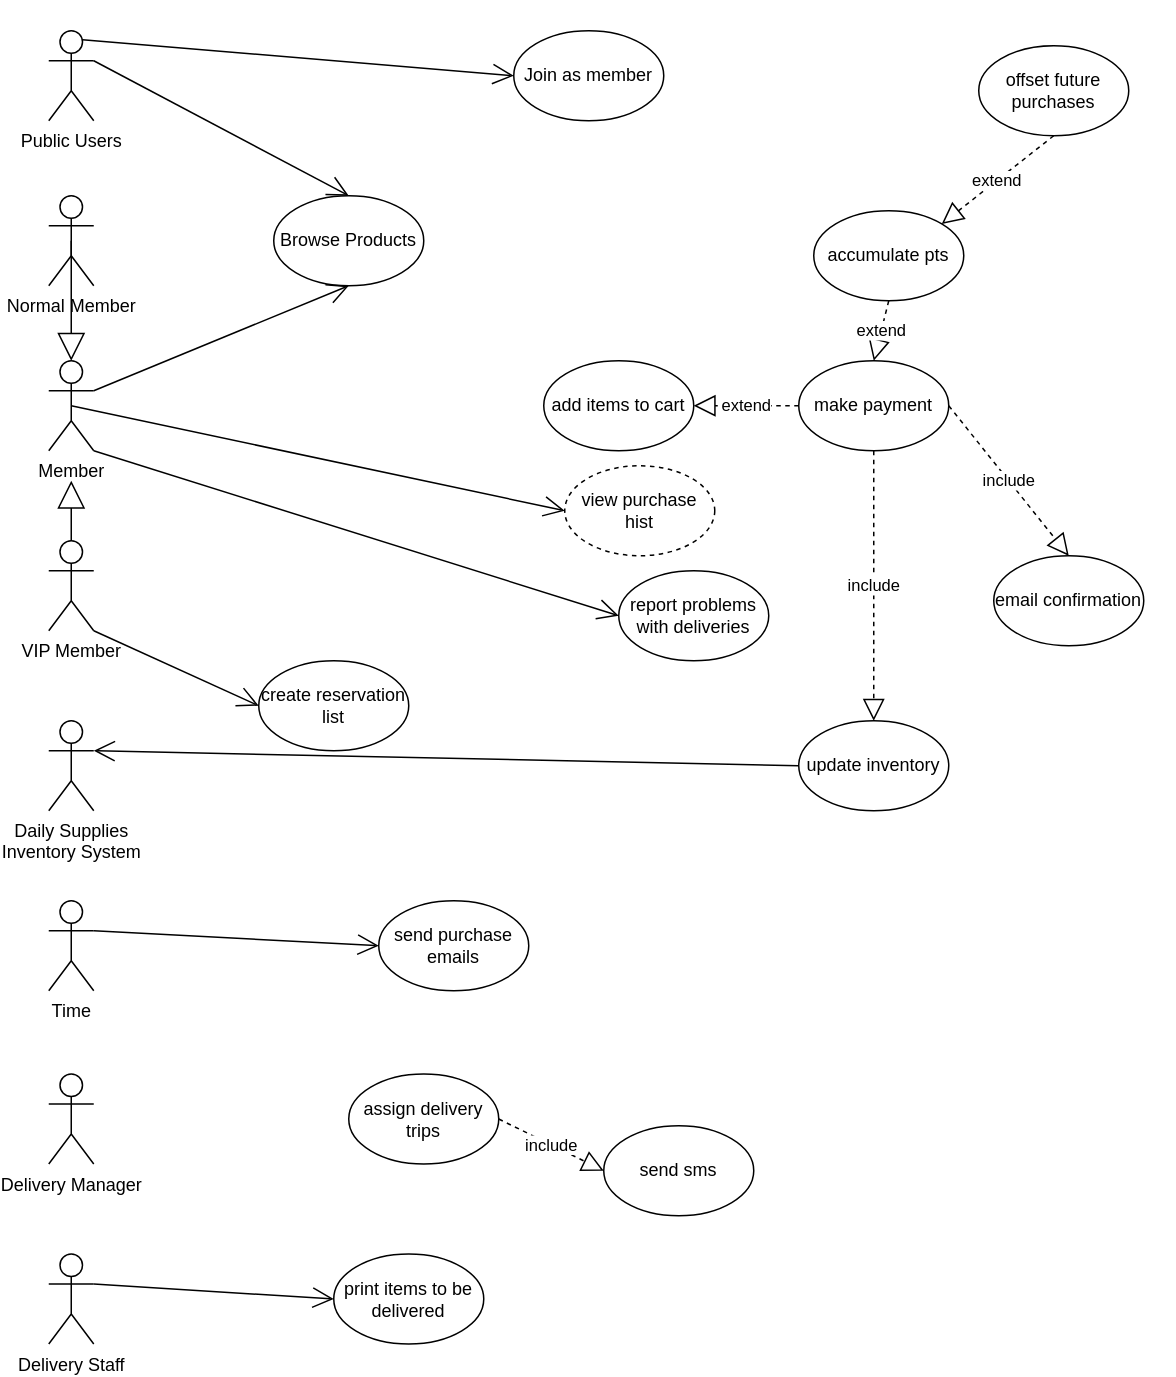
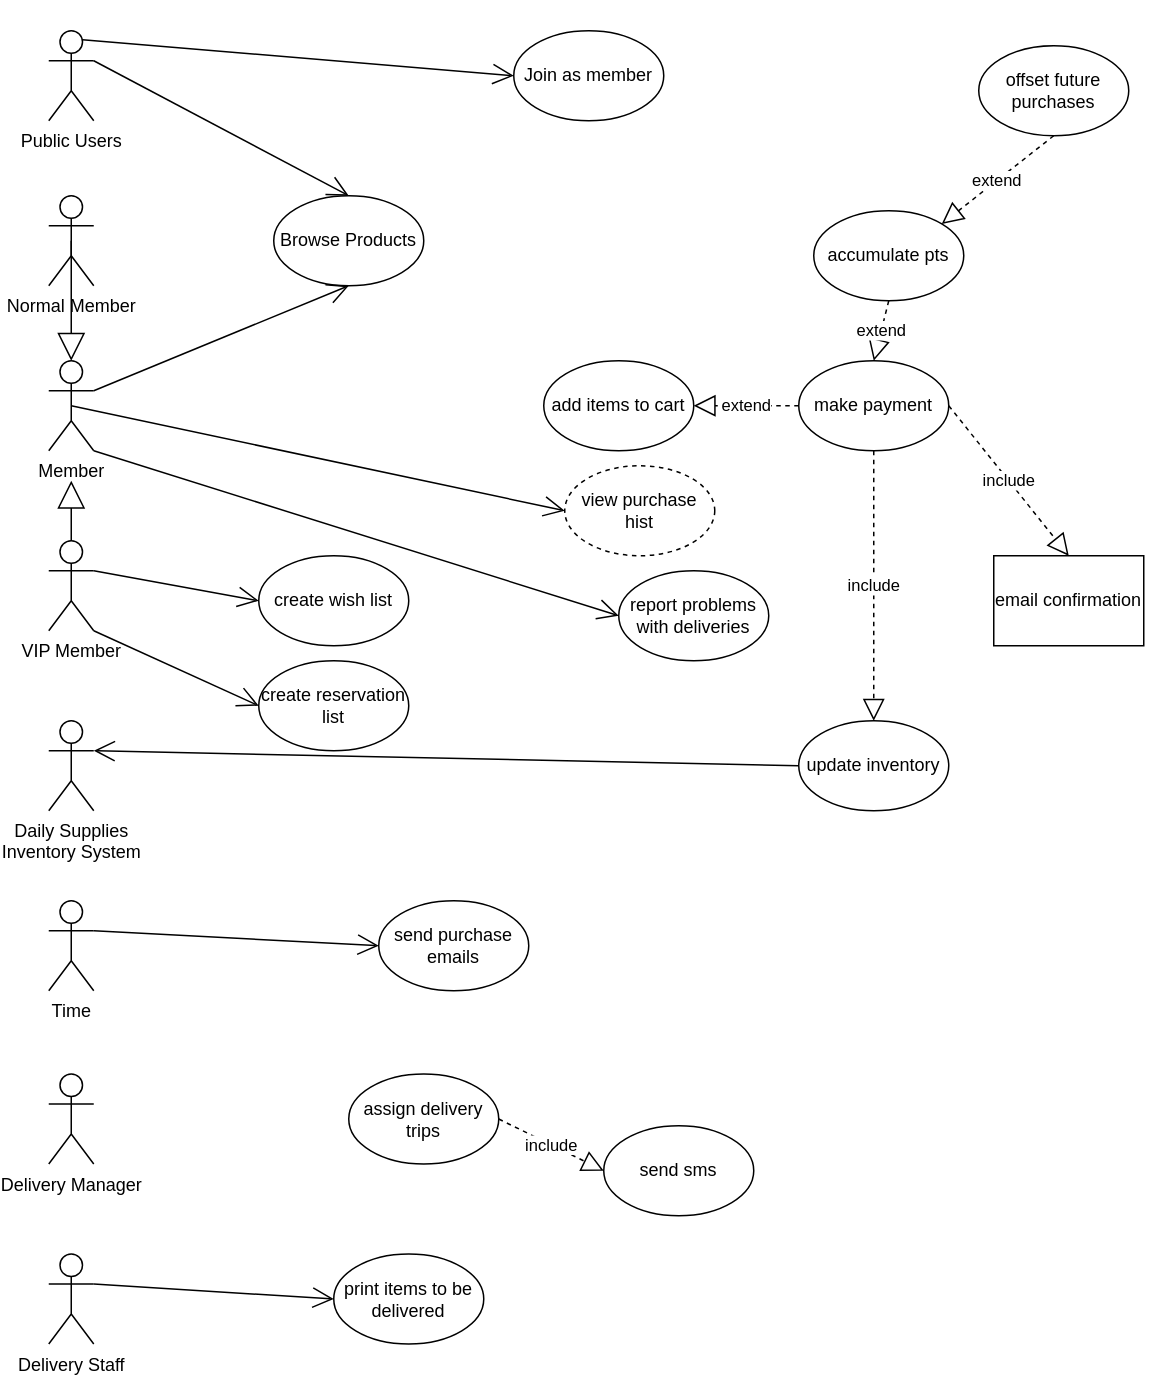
none -> (176, 586)
none -> (334, 601)
(1069, 601) -> (1069, 601)
